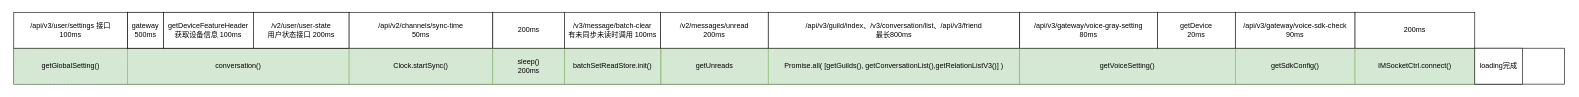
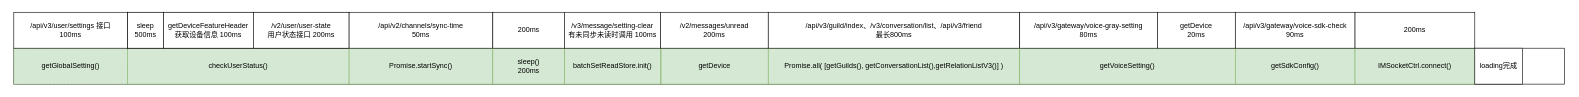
(144, 30) -> (144, 30)
(612, 30) -> (612, 30)
(237, 66) -> (237, 66)
(420, 66) -> (420, 66)
(715, 66) -> (715, 66)
